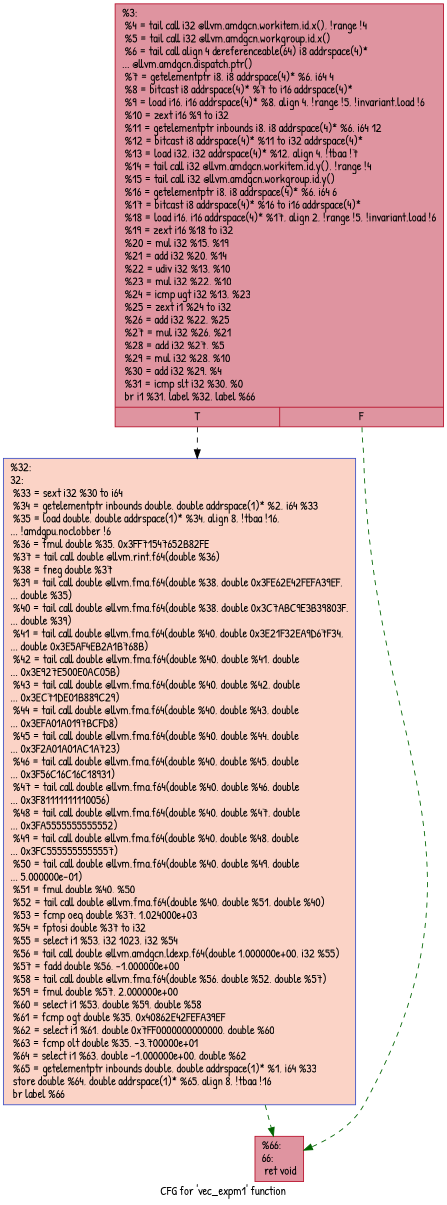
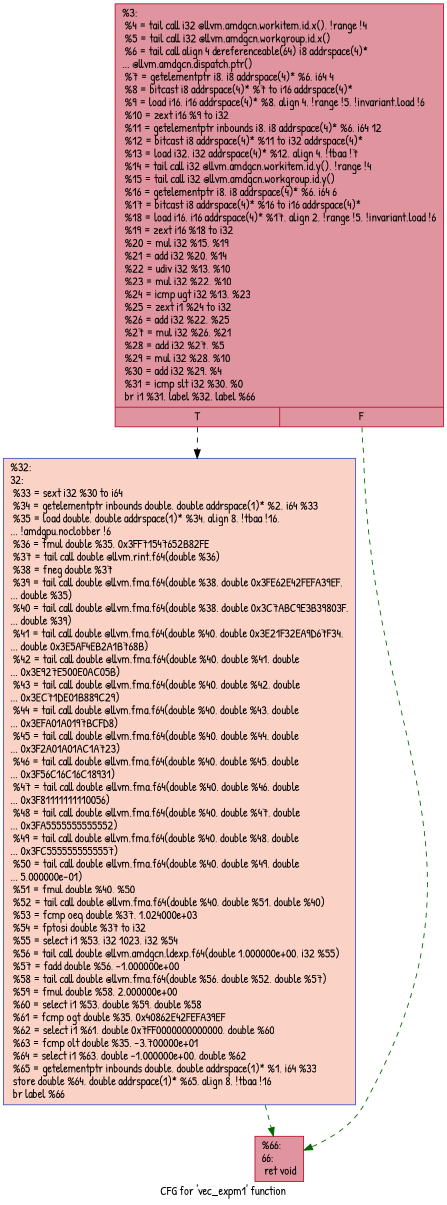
(94, 992) -> (94, 992)
